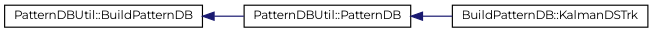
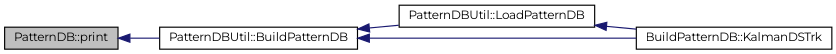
(327, 16) -> (497, 16)
none -> (61, 38)
none -> (503, 38)
